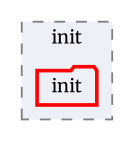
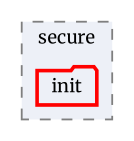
(67, 39) -> (67, 39)
